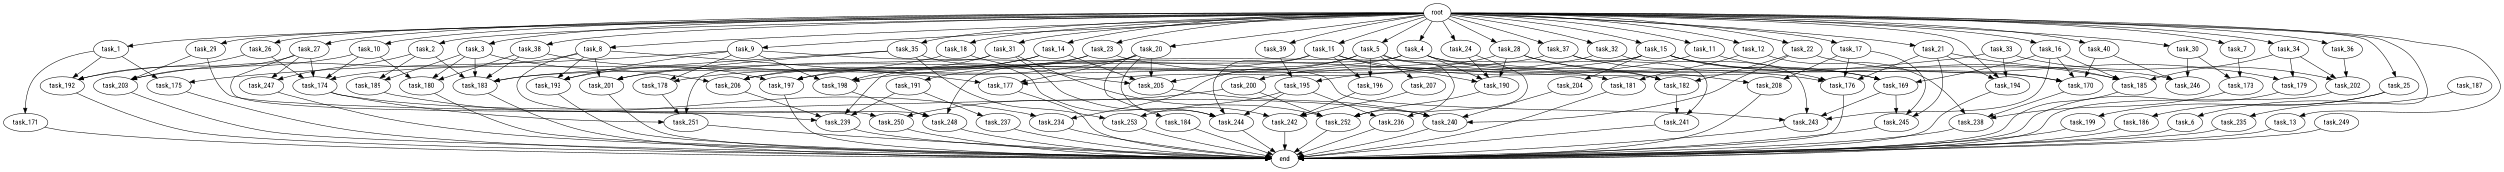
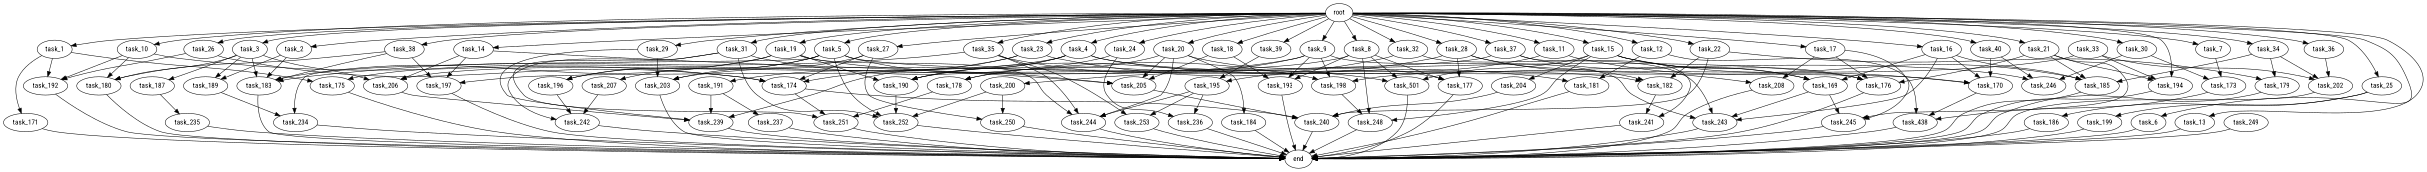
none -> (196, 70)
(262, 86) -> none
(602, 86) -> (1407, 86)
(1971, 123) -> (1915, 123)
